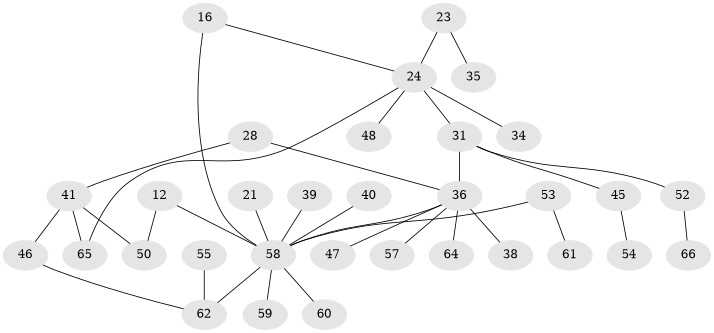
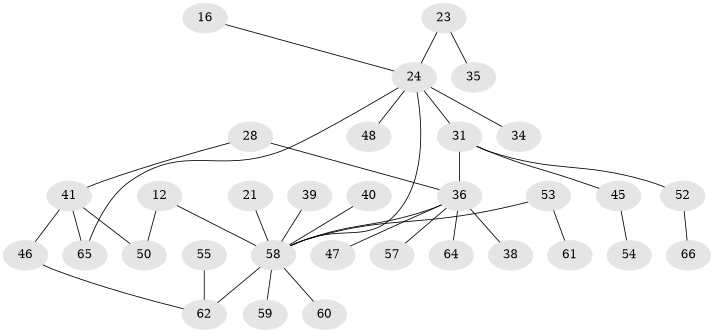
(201, 143) -> (401, 208)
